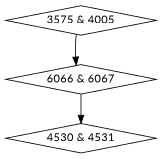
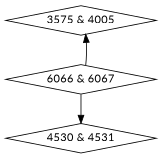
(76, 46) -> (86, 54)
